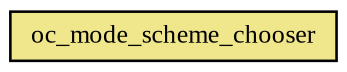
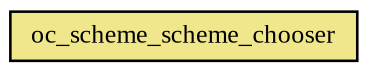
(173, 36) -> (184, 36)
